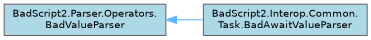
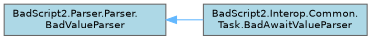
(85, 20) -> (85, 20)
